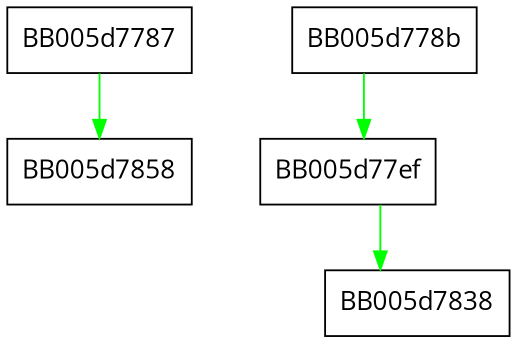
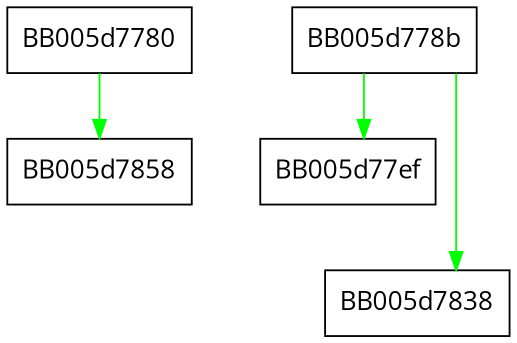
(100, 40) -> (100, 40)
(380, 228) -> (456, 163)
